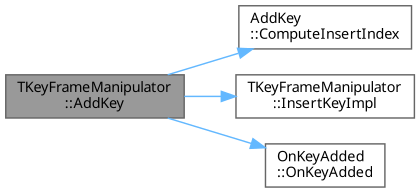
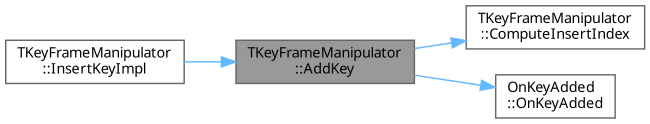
(325, 27) -> (555, 27)
(203, 96) -> (203, 62)
